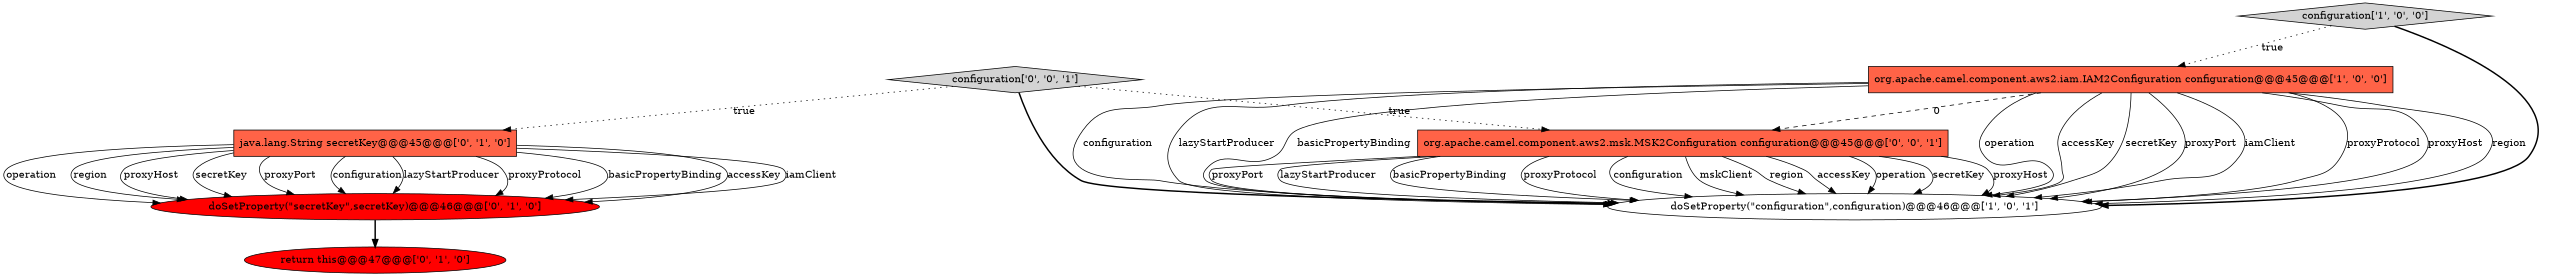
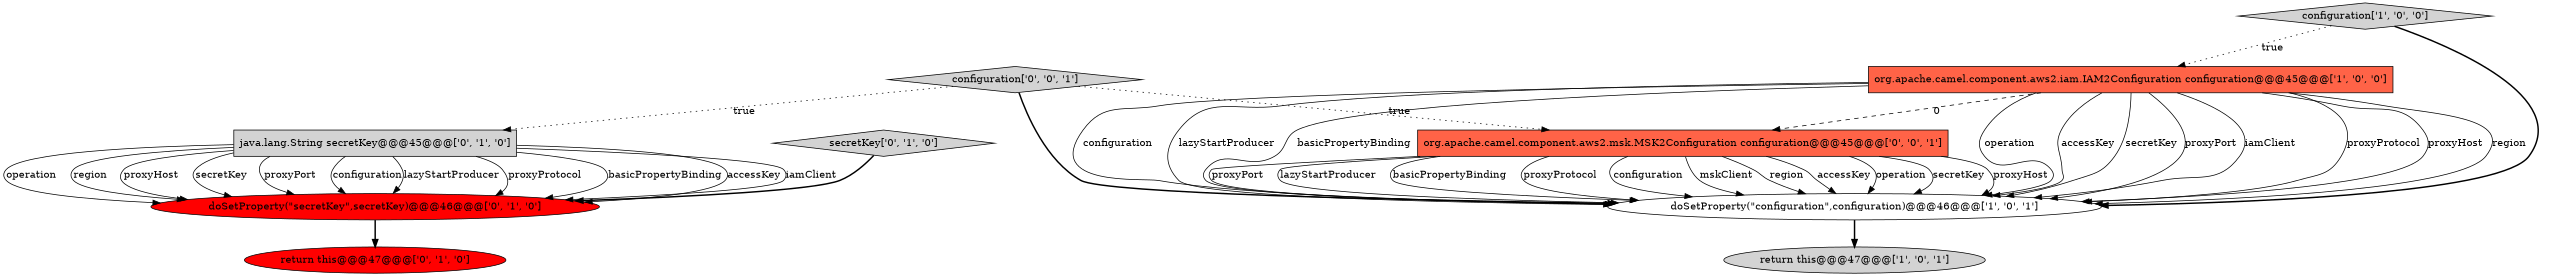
(375, 143) -> (375, 143)
none -> (884, 143)
none -> (1855, 260)
